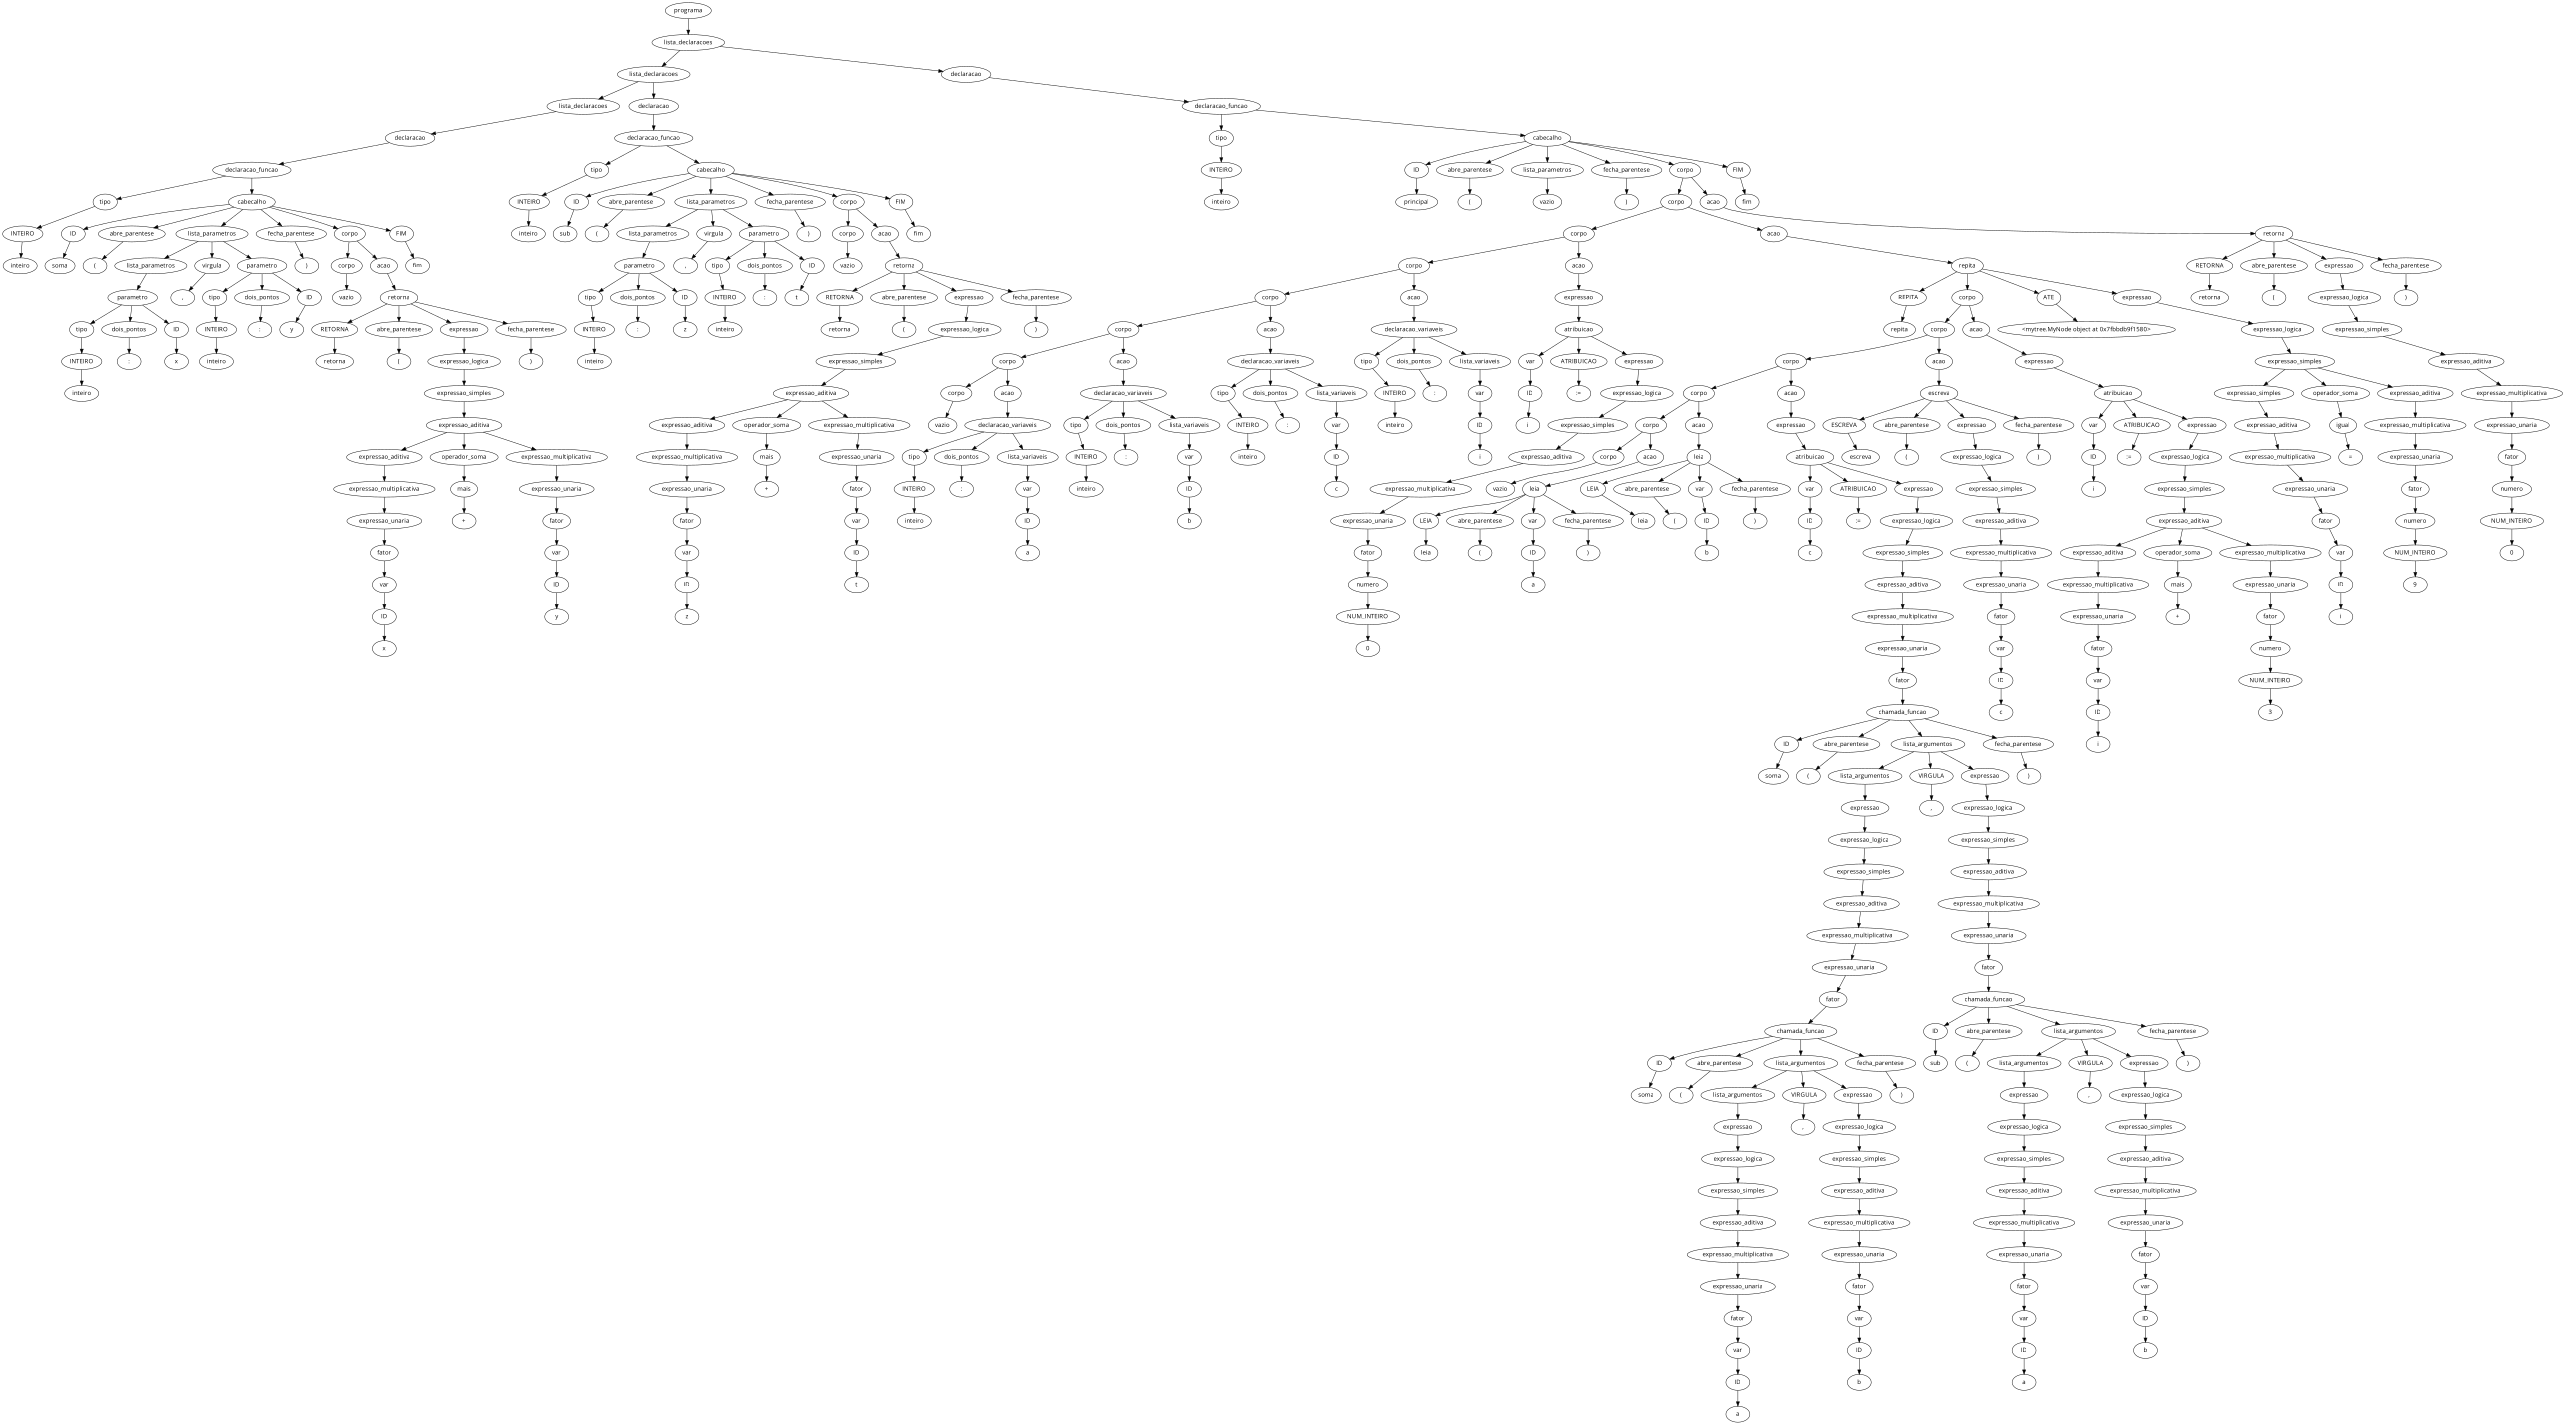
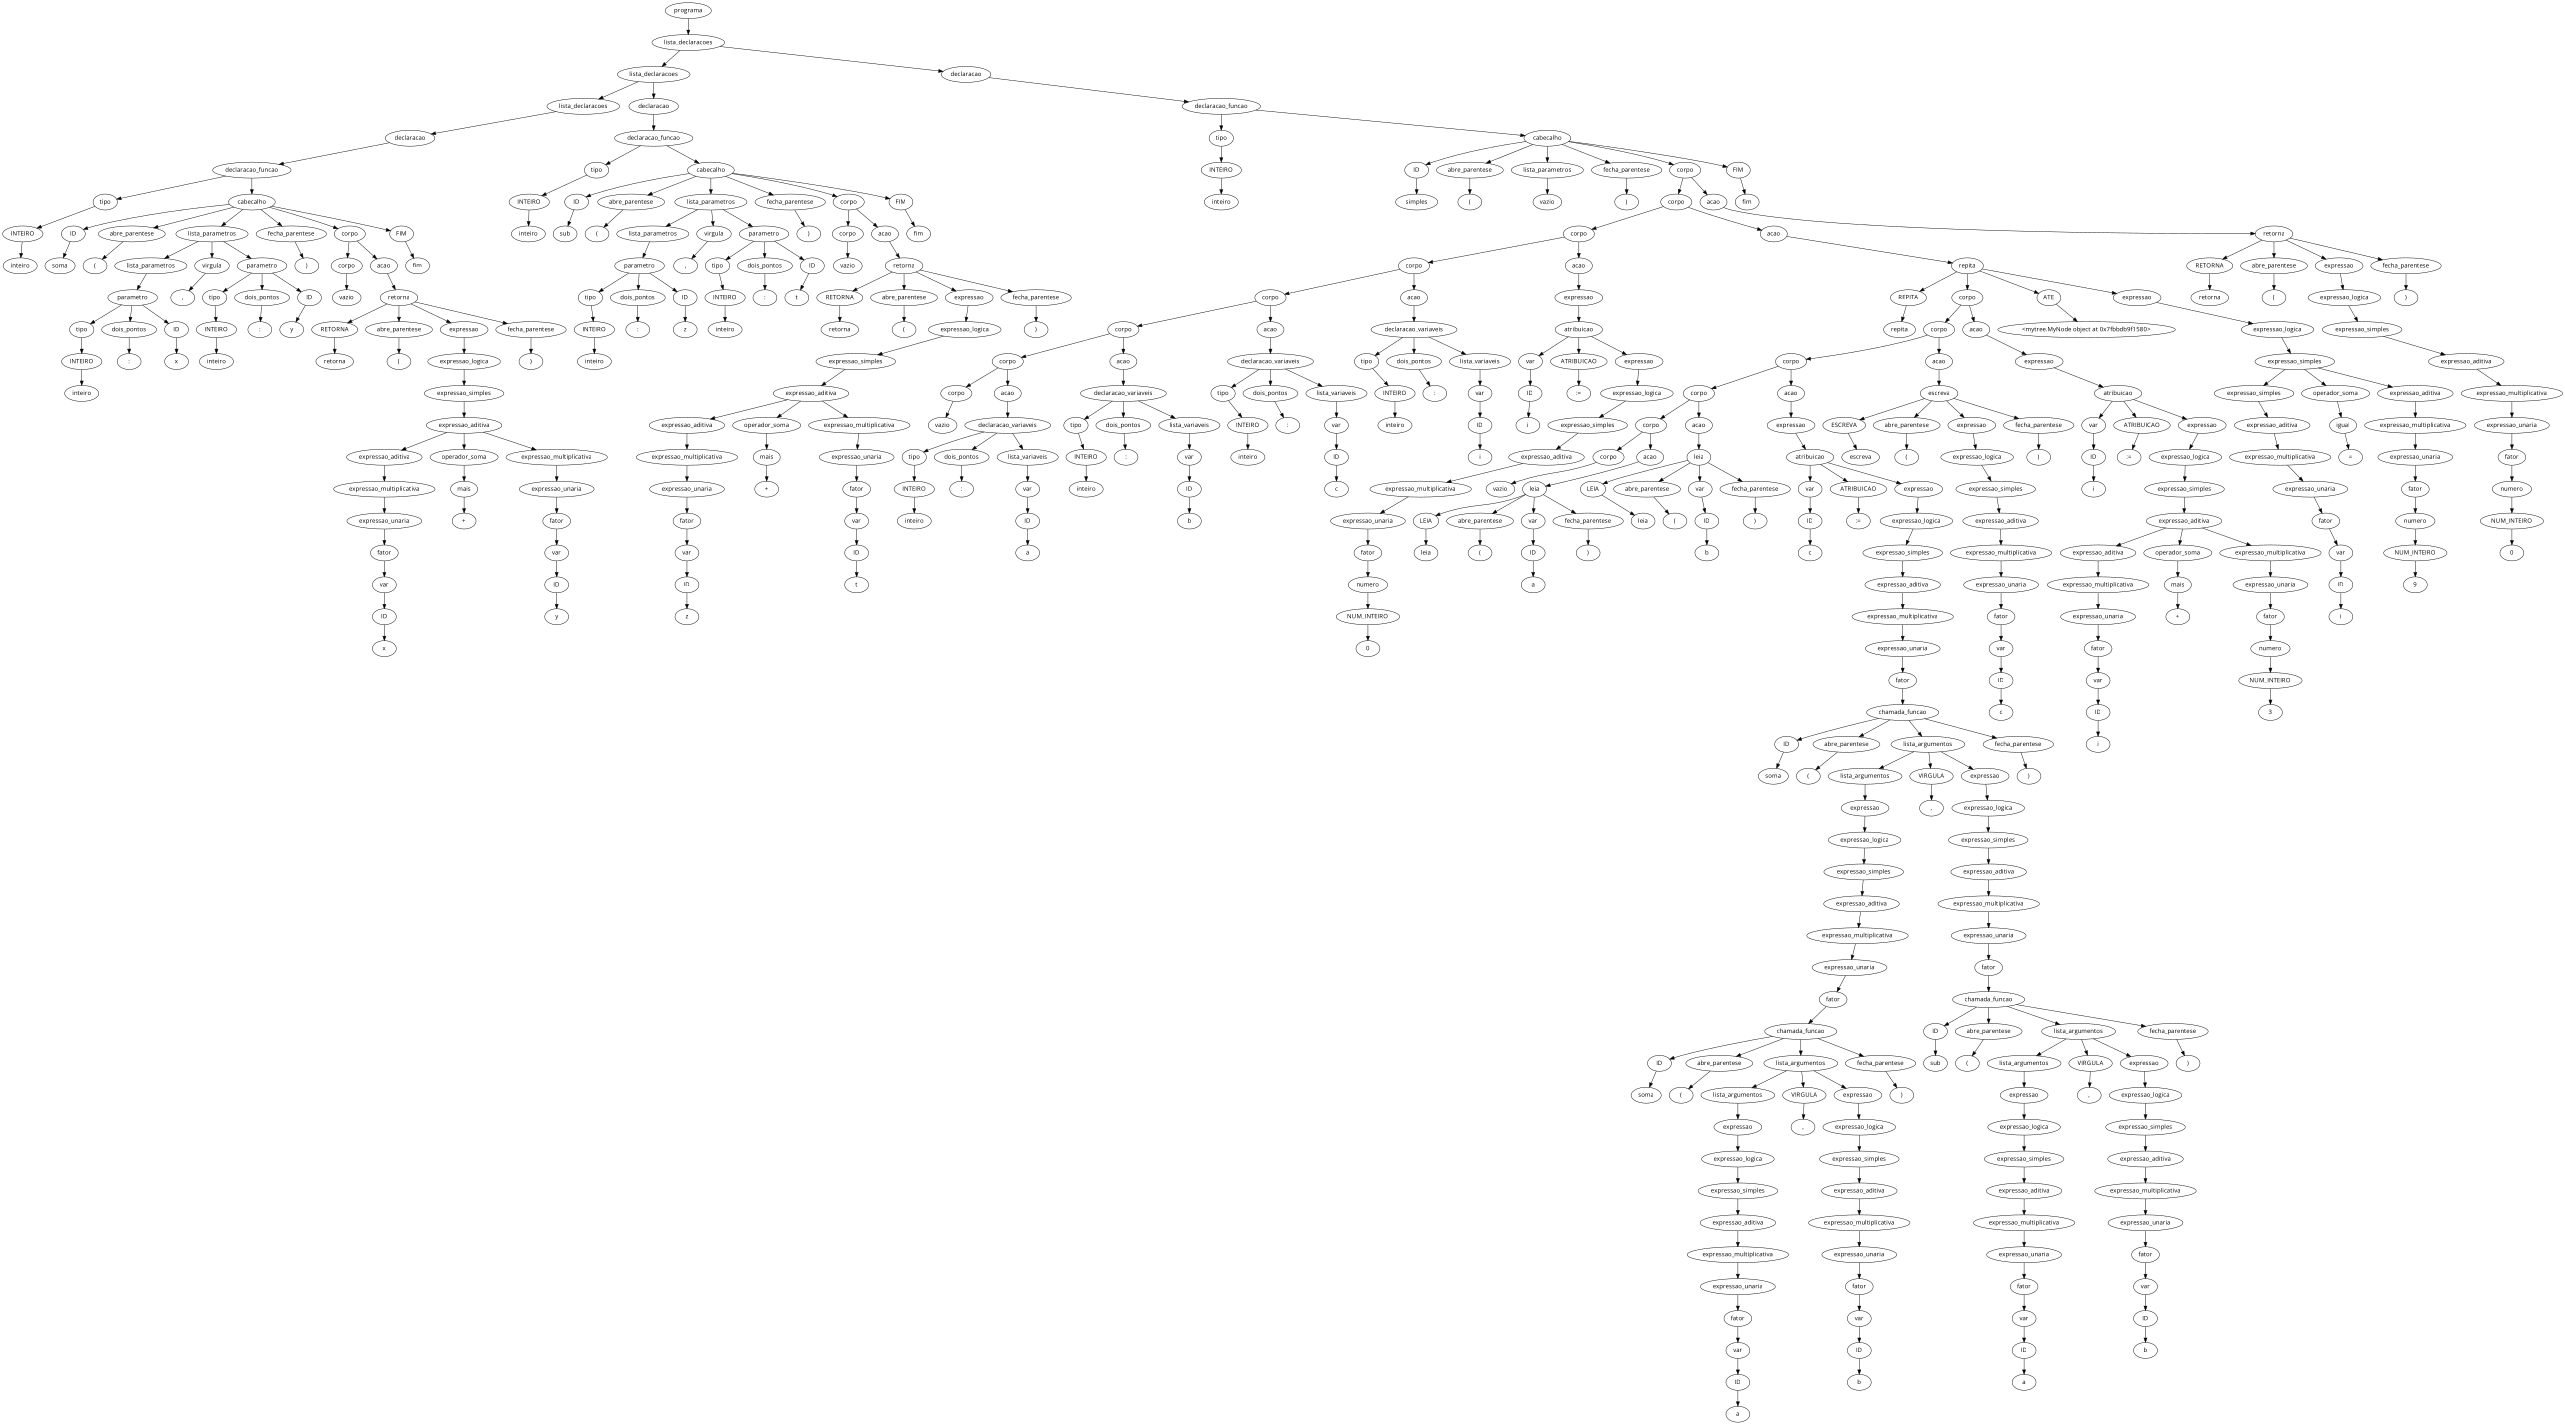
(1417, 202) -> (1417, 202)
